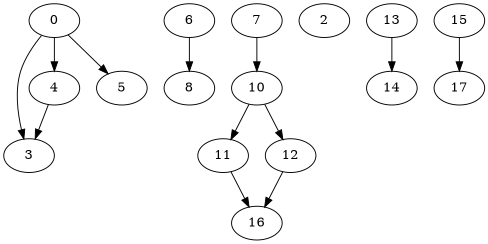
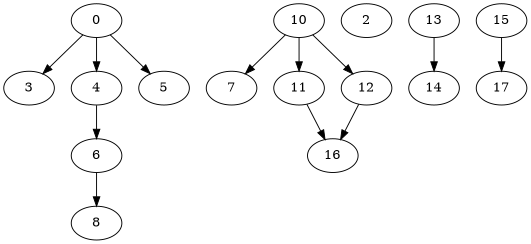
(257, 50) -> (269, 51)
(43, 117) -> (97, 117)
